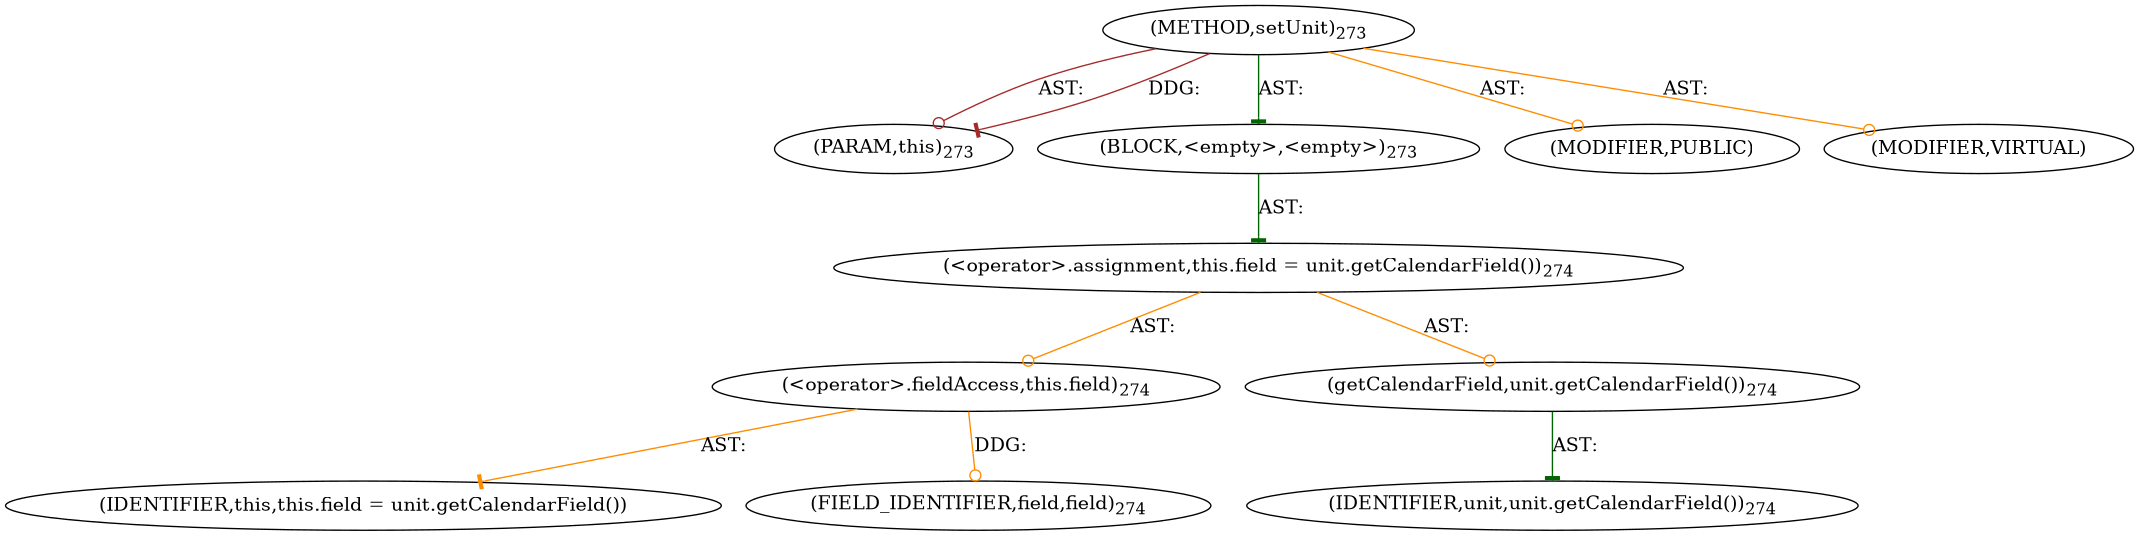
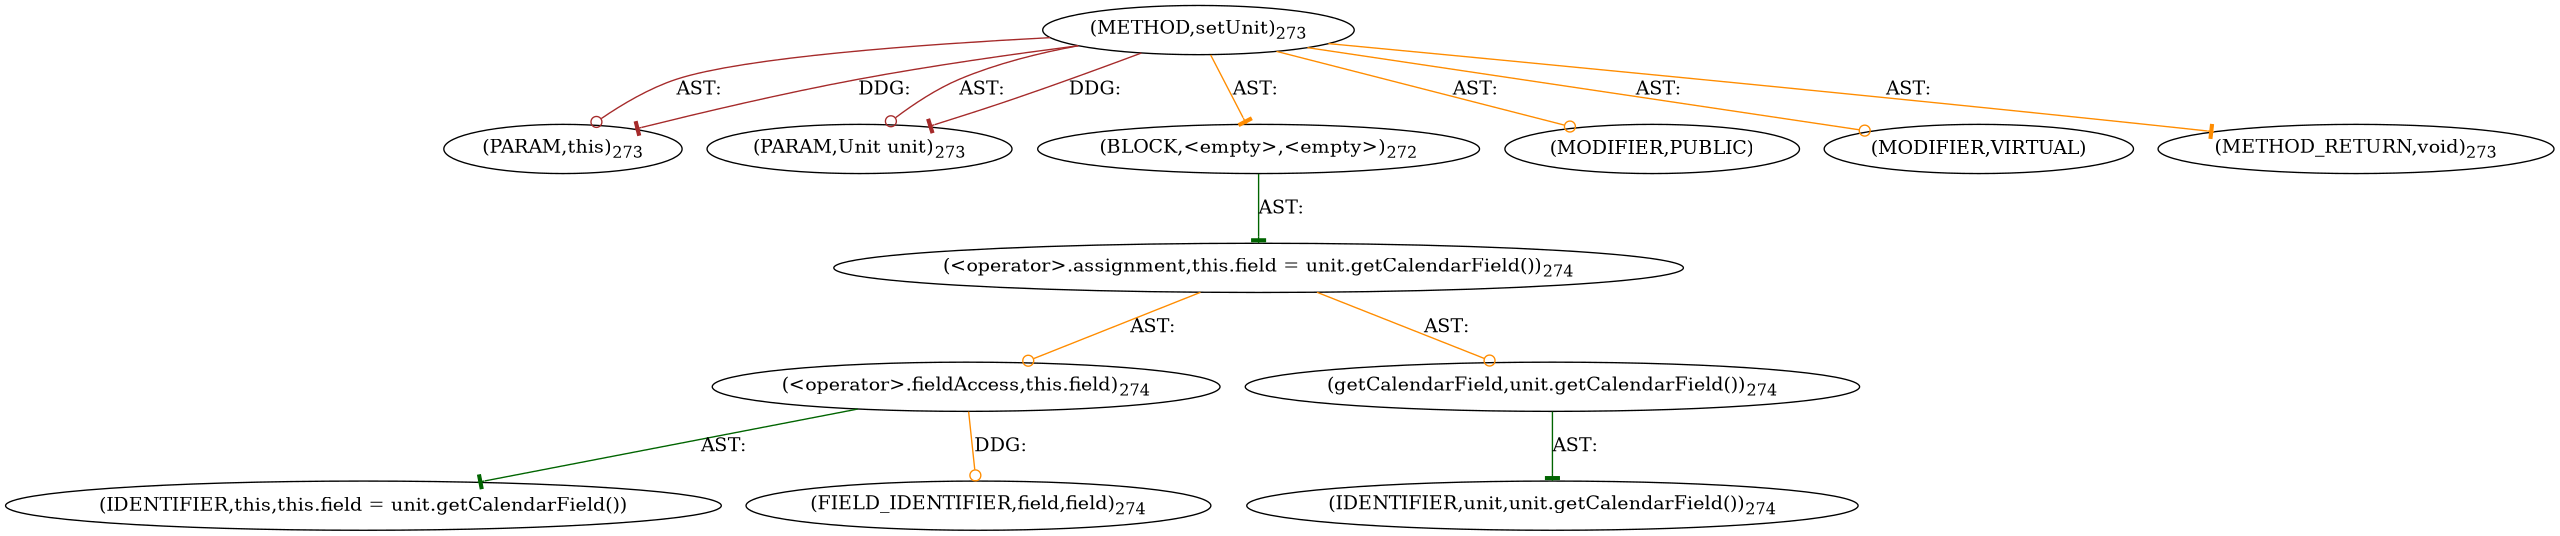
(1259, 86) -> (1227, 86)
(1402, 147) -> (1402, 147)
none -> (860, 149)
none -> (2356, 149)
(671, 445) -> (671, 445)
